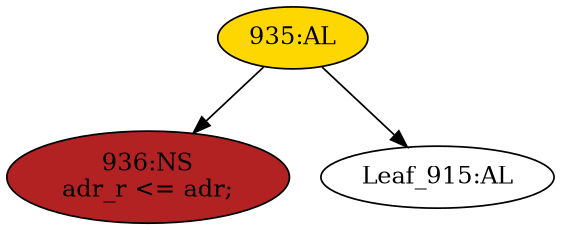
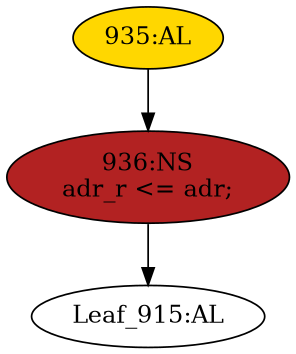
(358, 101) -> (148, 246)
